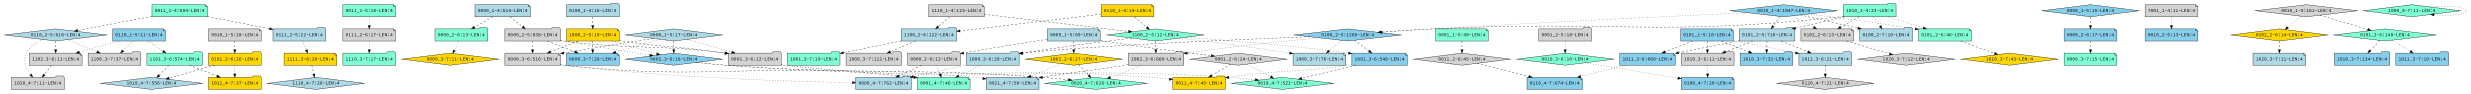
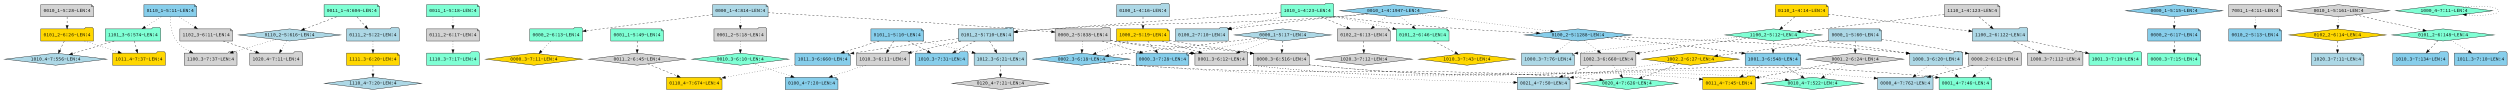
none -> (740, 21)
(56, 45) -> none
(1555, 83) -> (694, 83)
